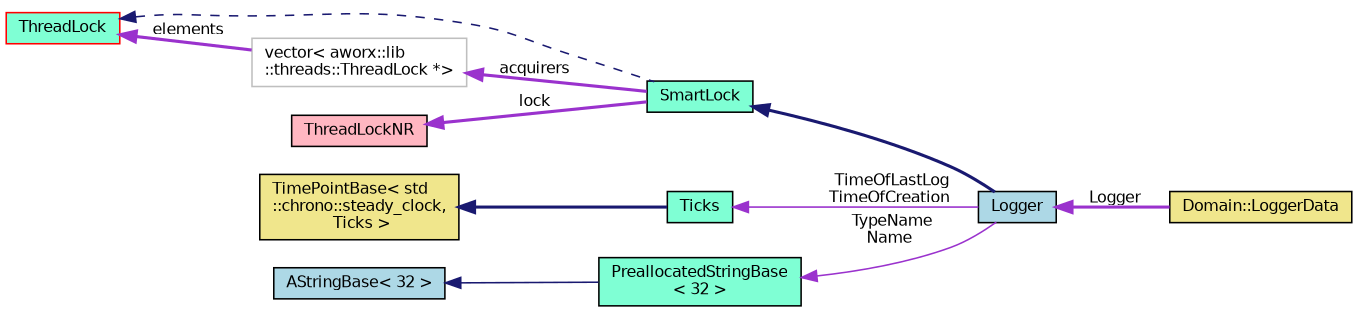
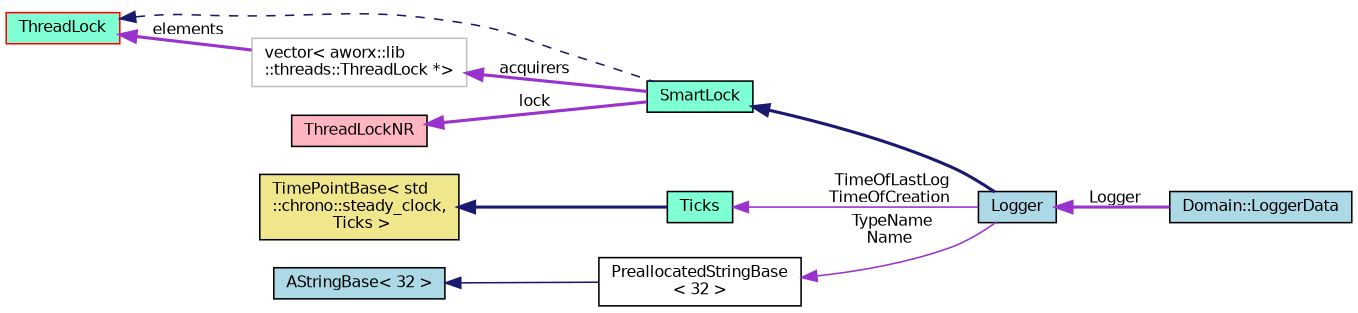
(1261, 207) -> (1261, 207)
(700, 282) -> (700, 282)
